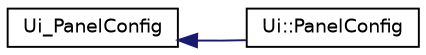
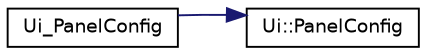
(222, 41) -> (202, 15)
